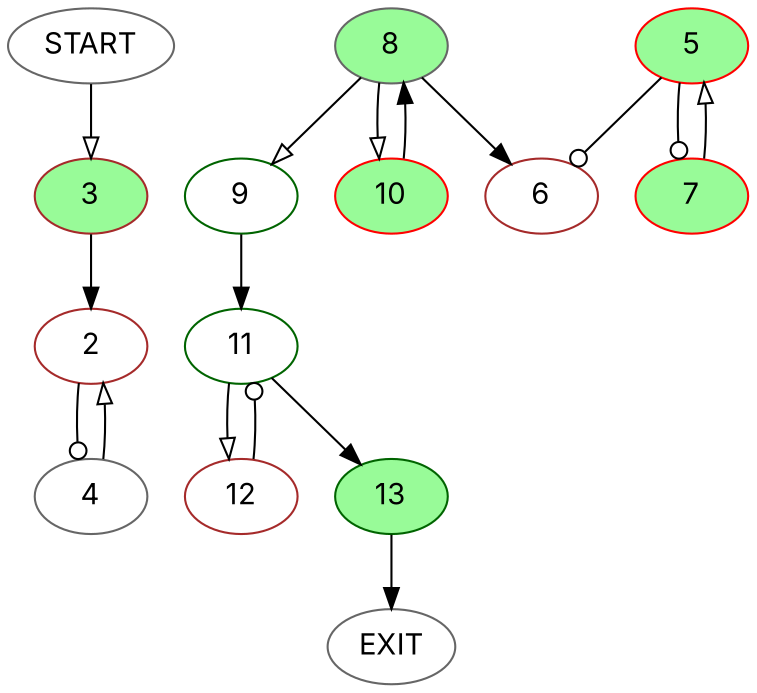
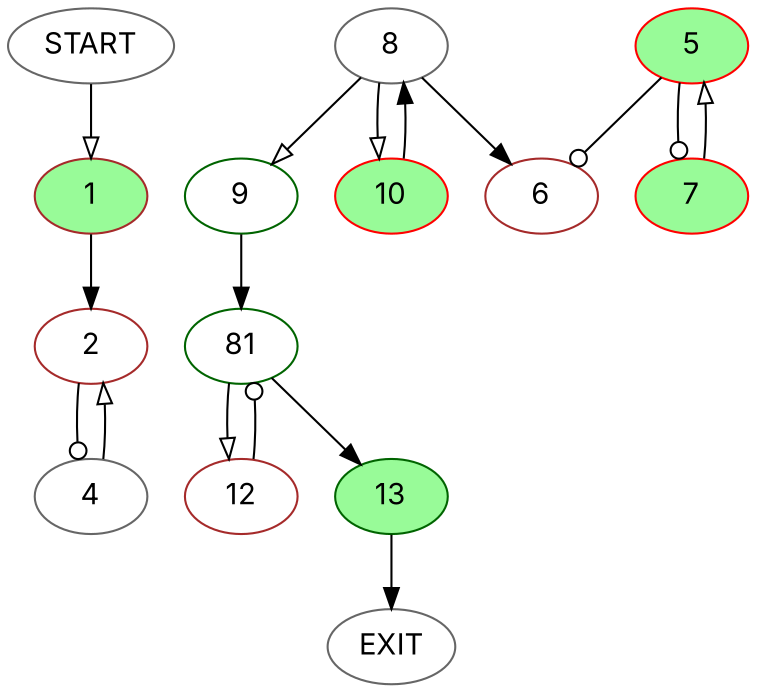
(391, 46) -> (391, 46)
(91, 196) -> (91, 196)
(241, 346) -> (241, 346)
